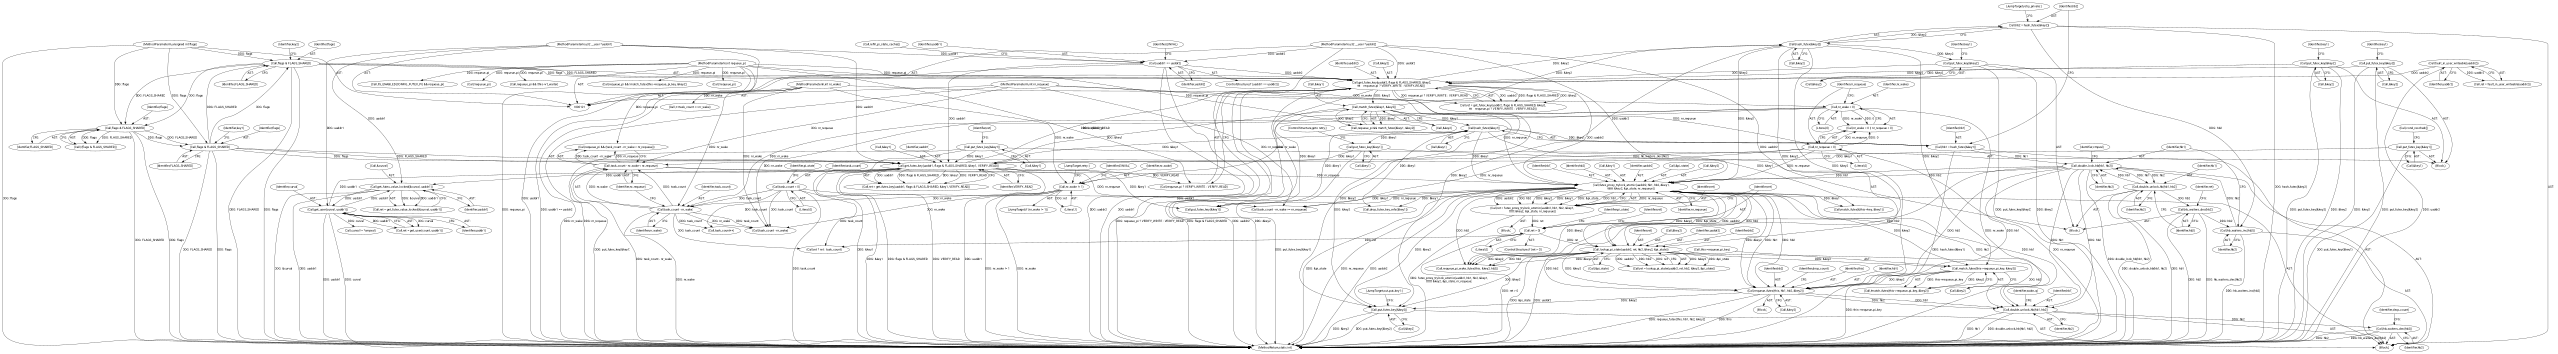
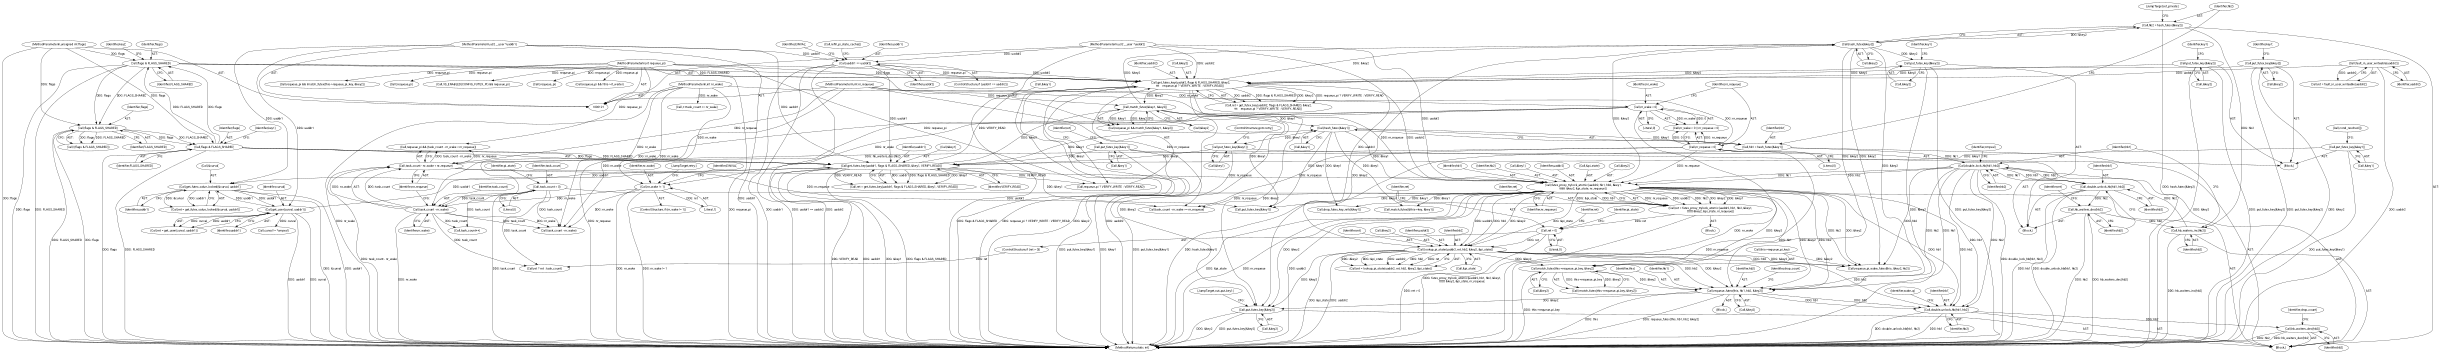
(2024, 7) -> (2162, 7)
(1879, 119) -> (1712, 119)
(1028, 210) -> (663, 210)
(420, 231) -> (174, 231)
(1184, 241) -> (788, 264)
